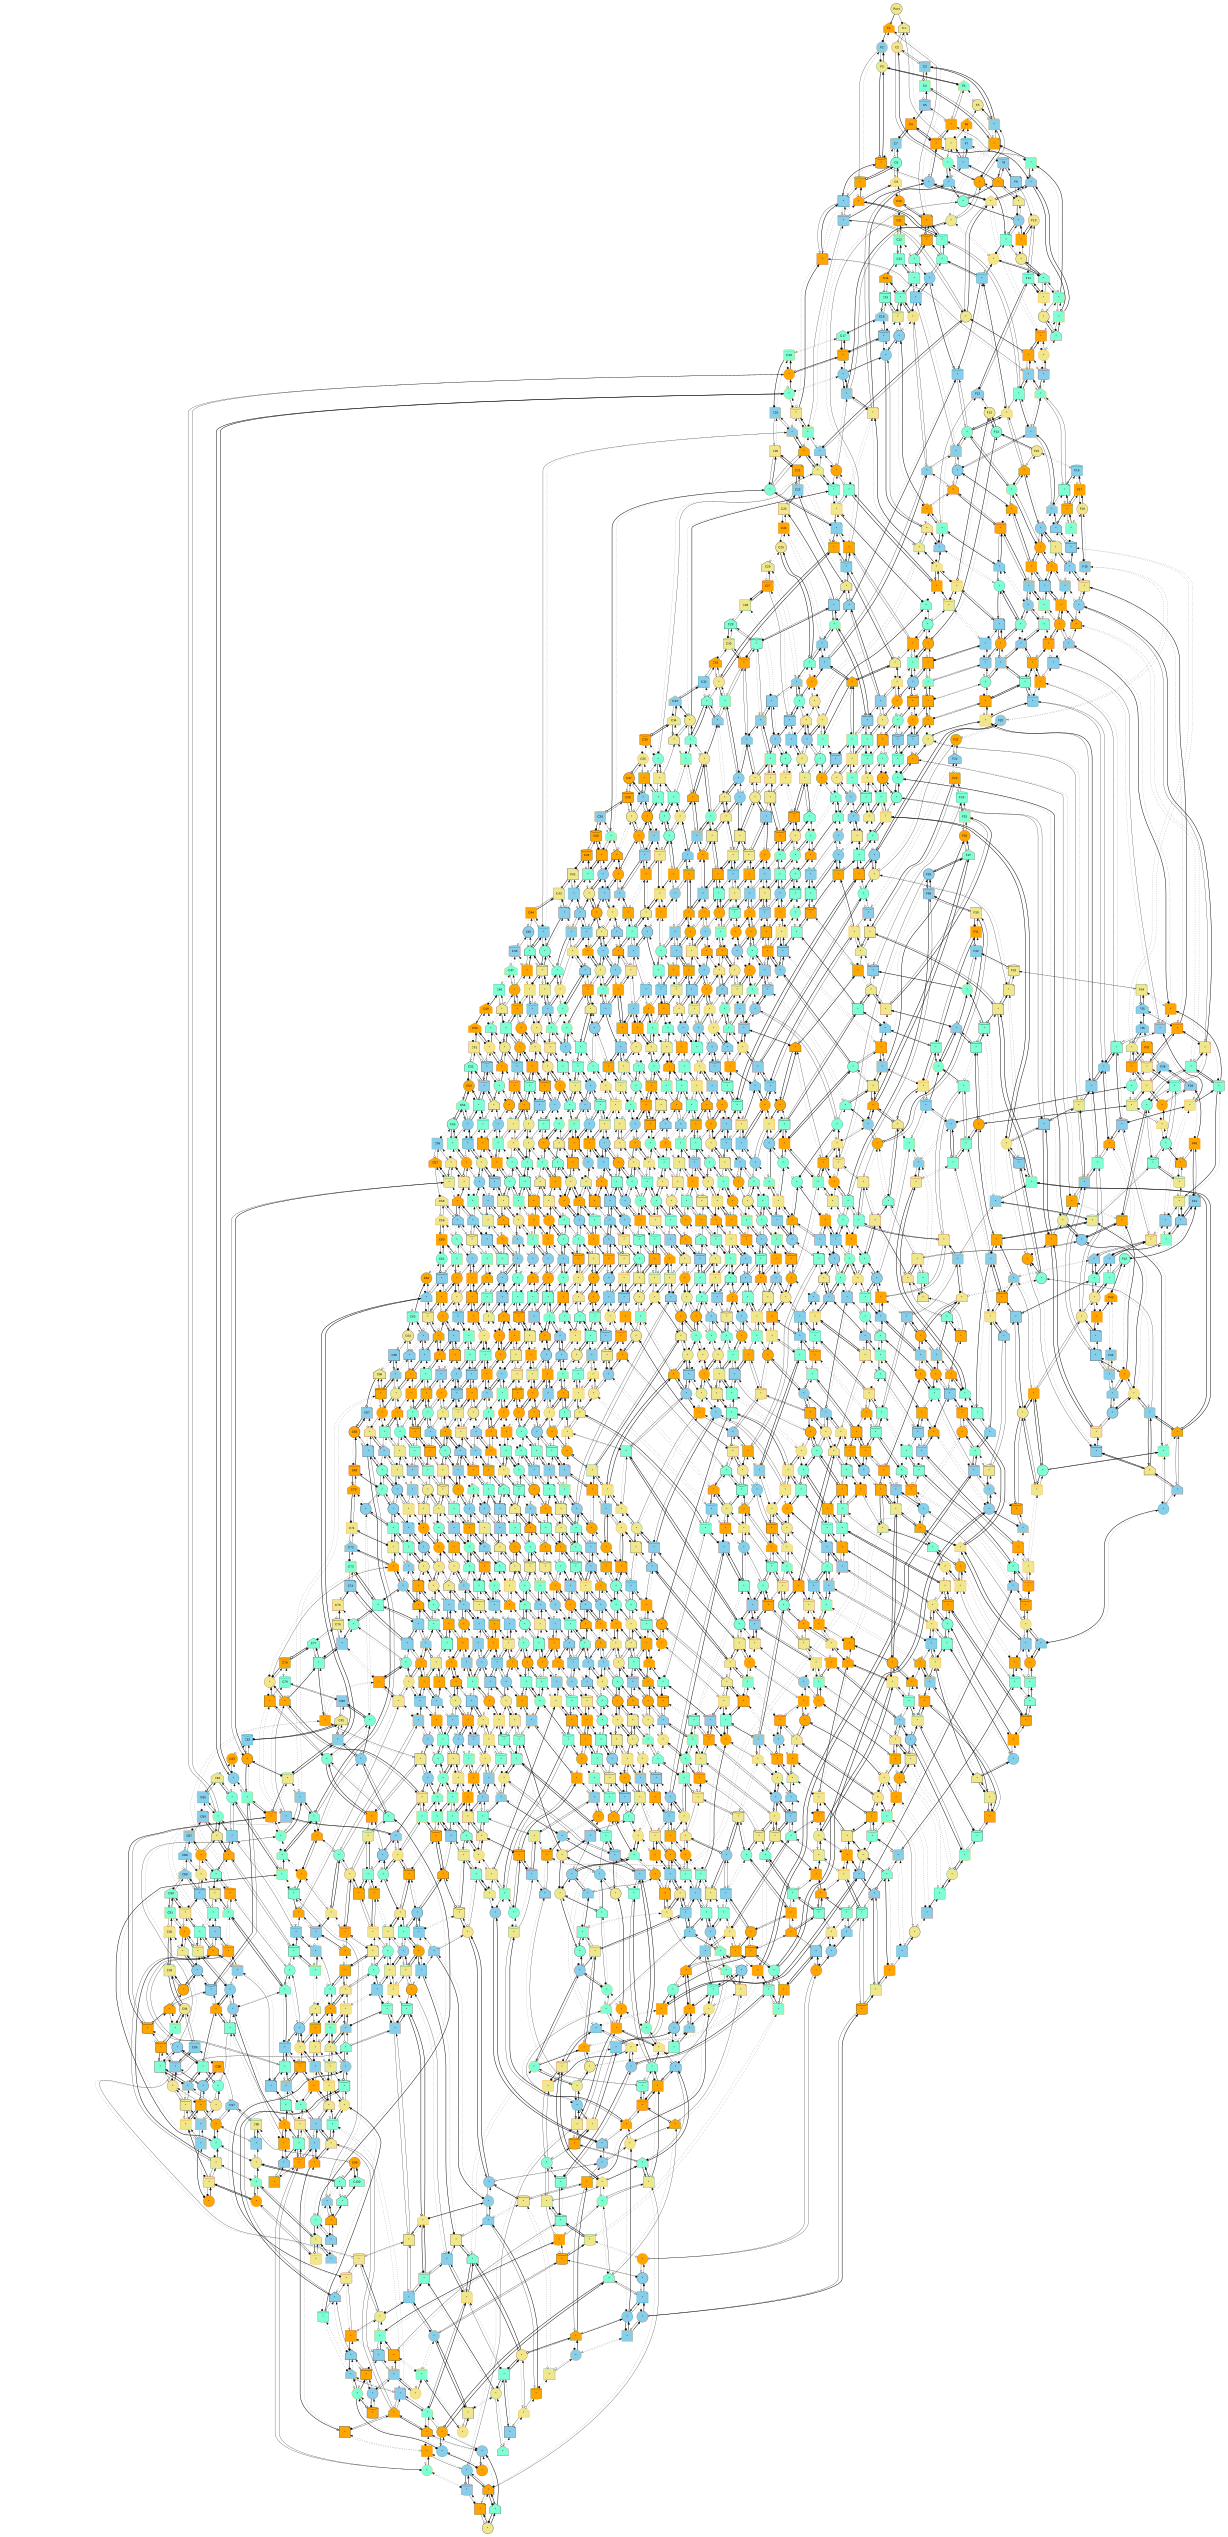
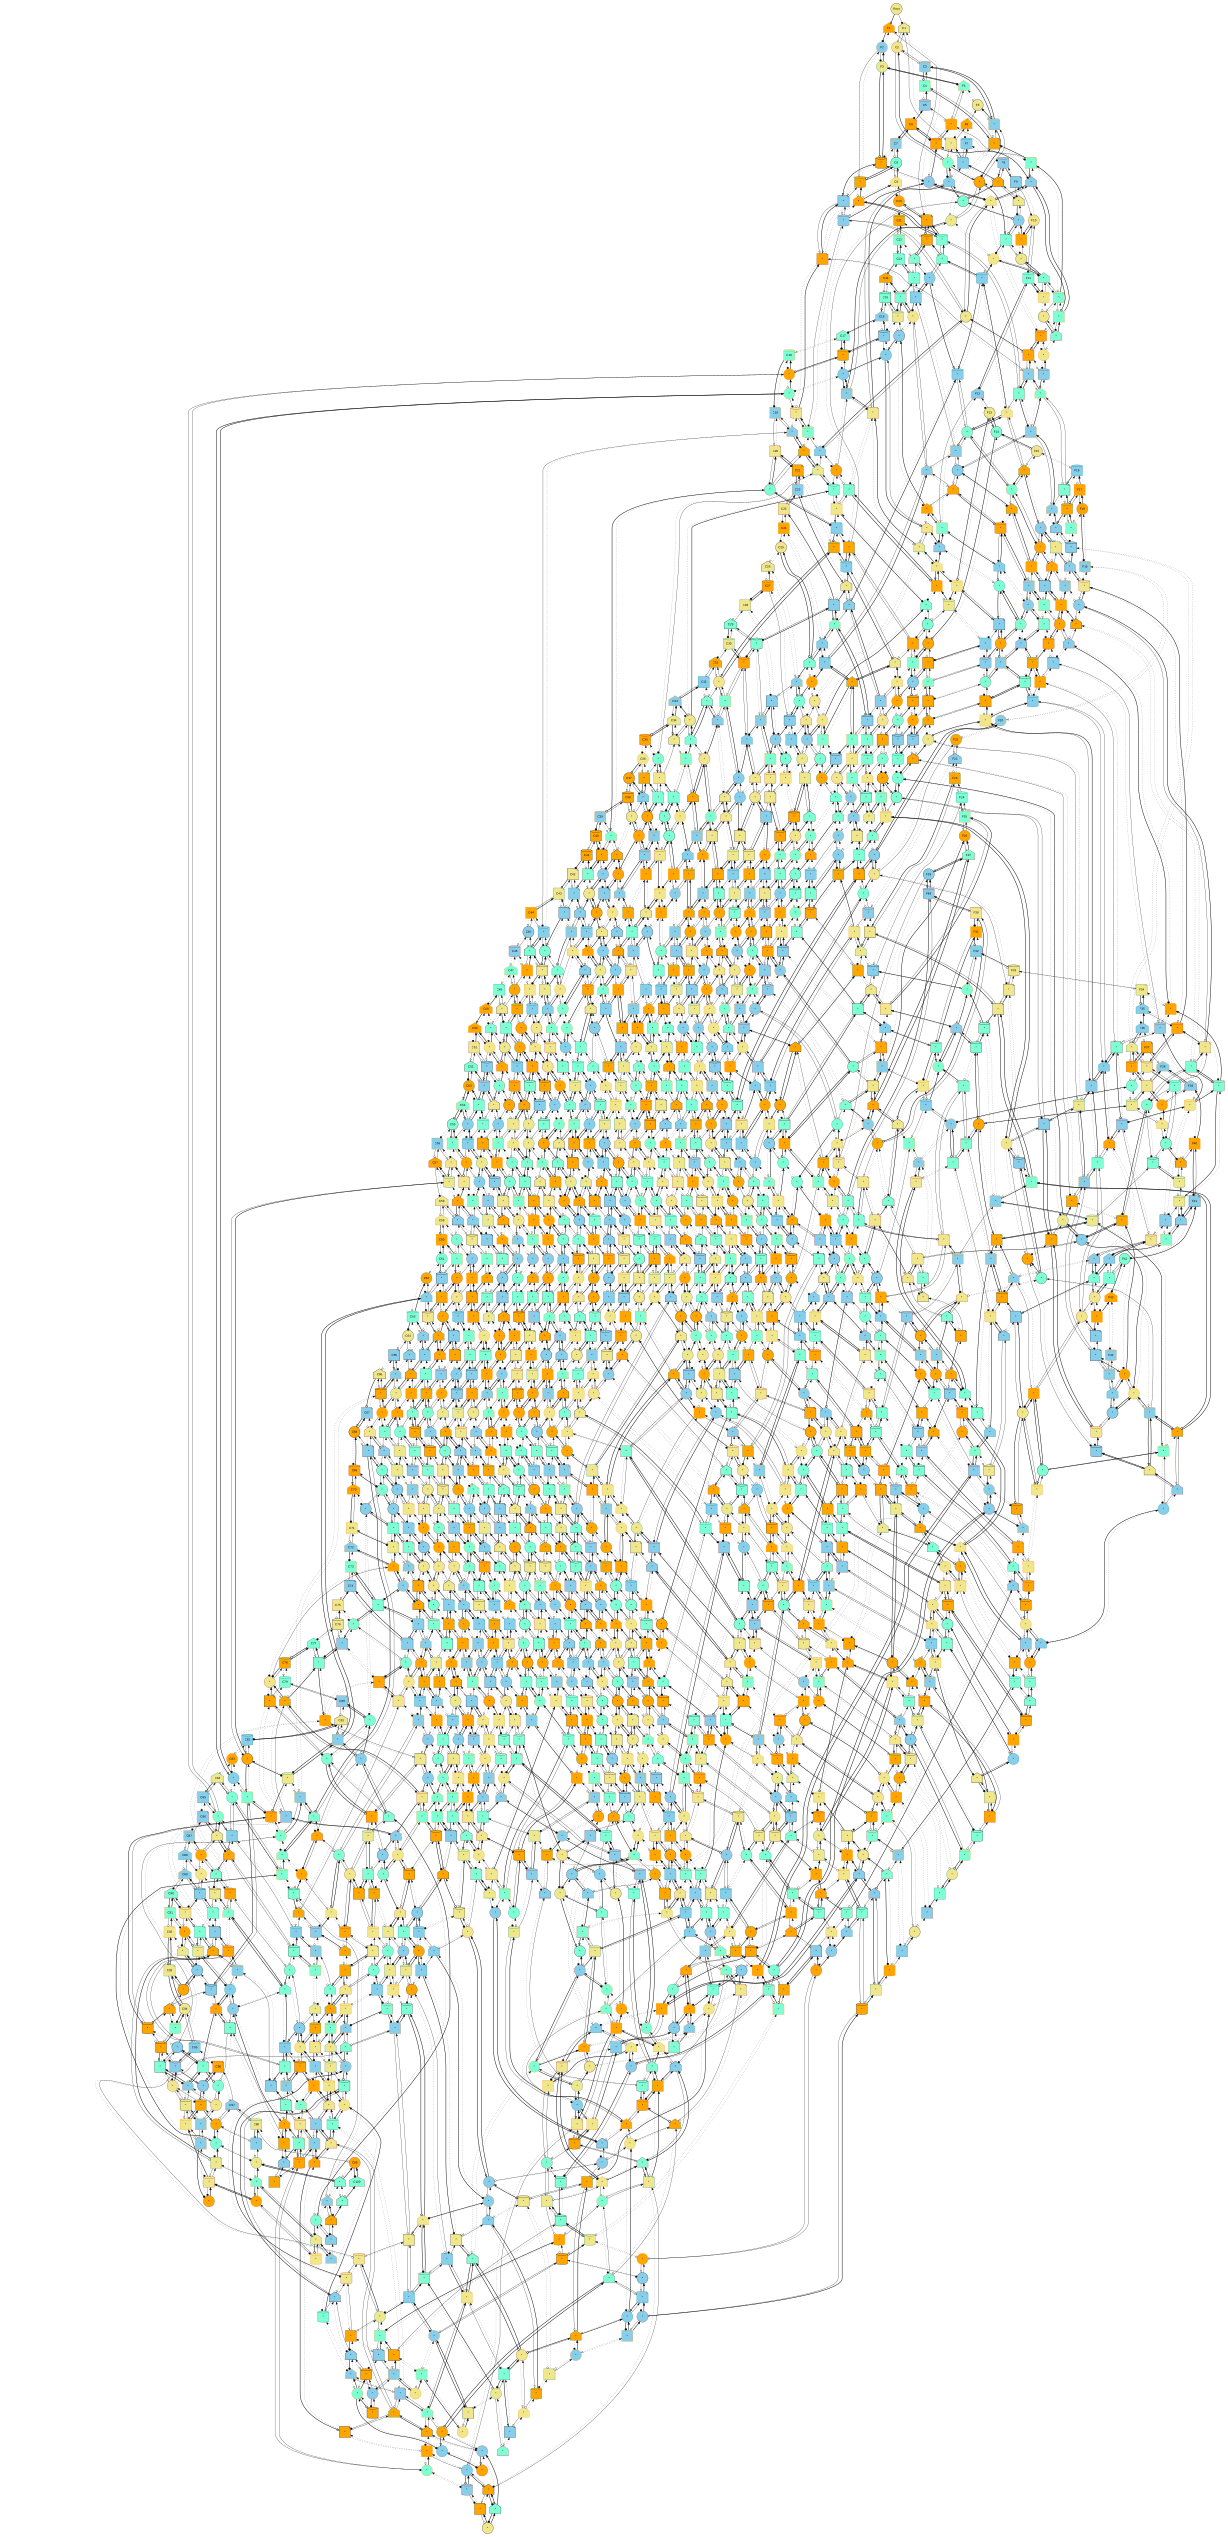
(1082, 509) -> (1082, 509)
